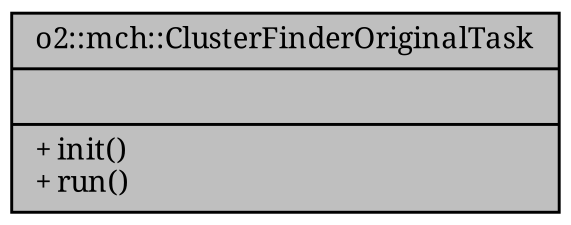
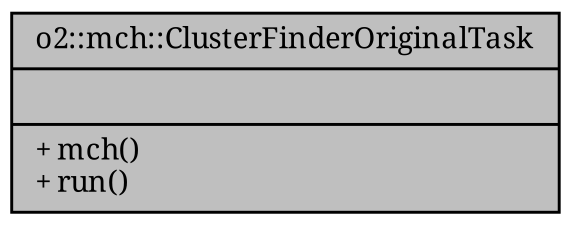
(82, 151) -> (89, 151)
